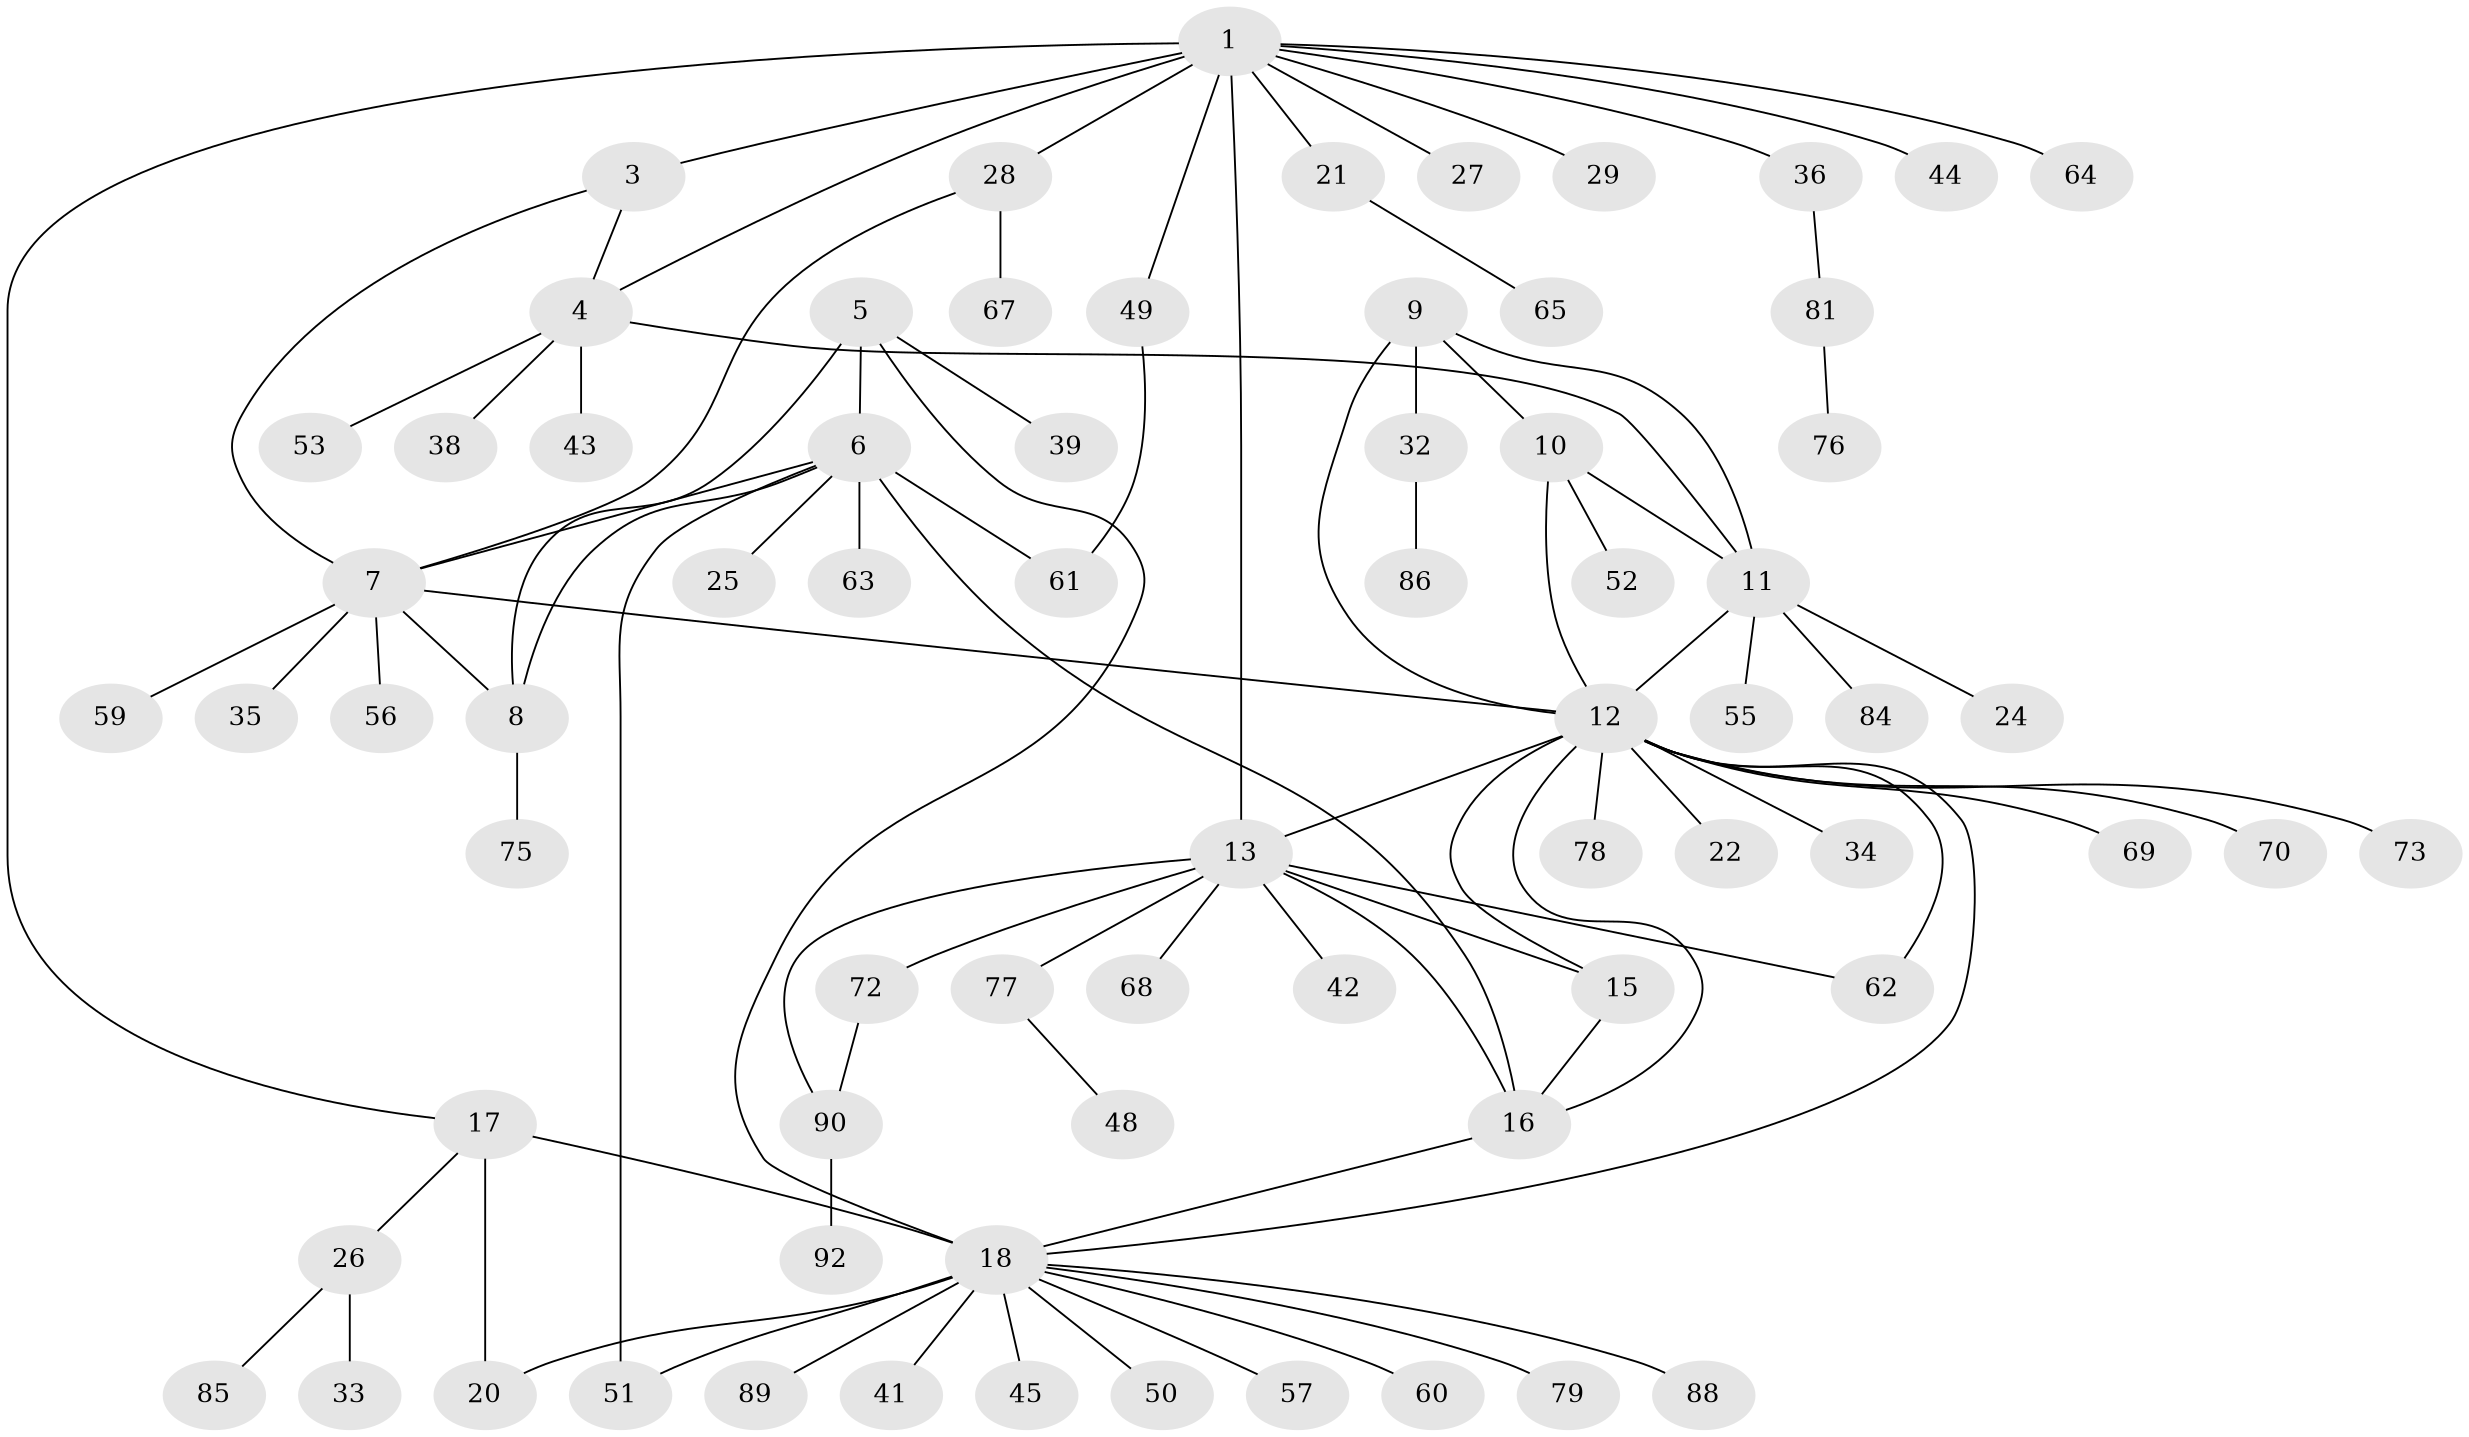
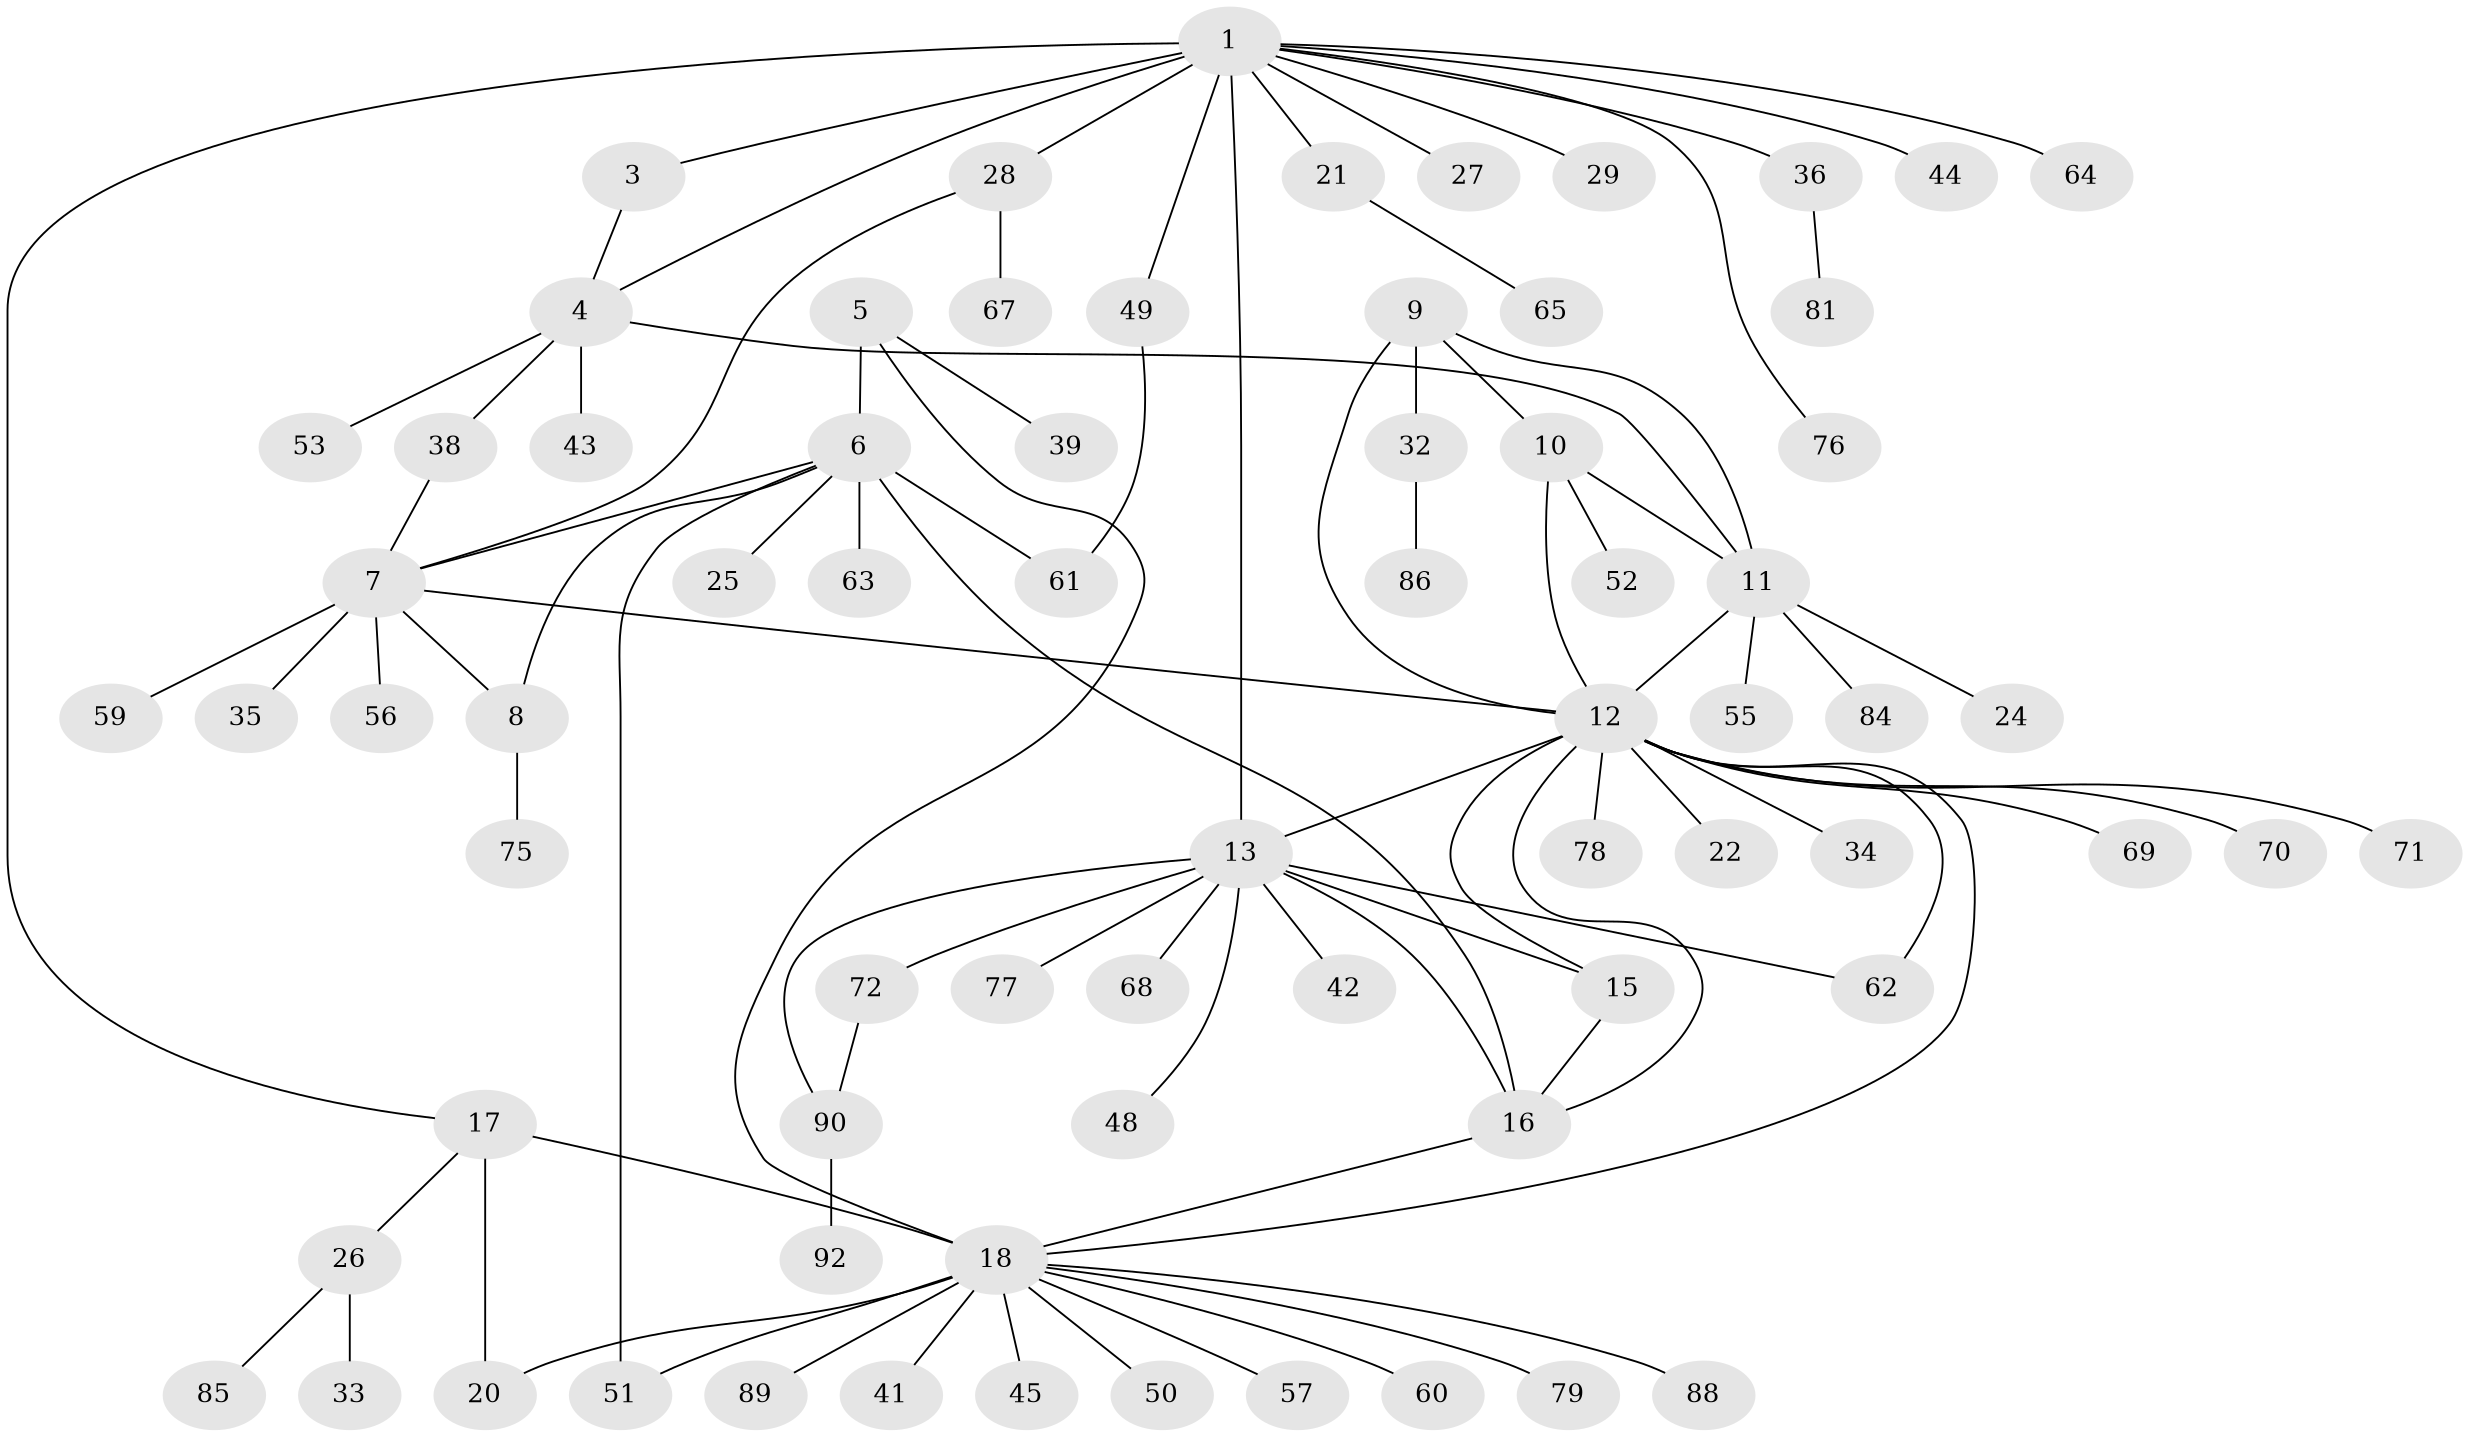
(314, 328) -> (410, 515)
(1826, 380) -> (1662, 137)
(718, 476) -> none
(2411, 854) -> (2411, 854)
(1063, 1057) -> (1215, 1000)
